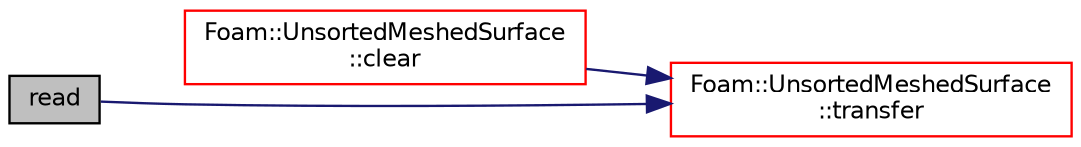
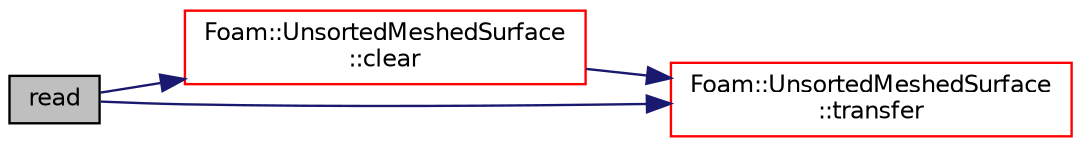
none -> (130, 88)
